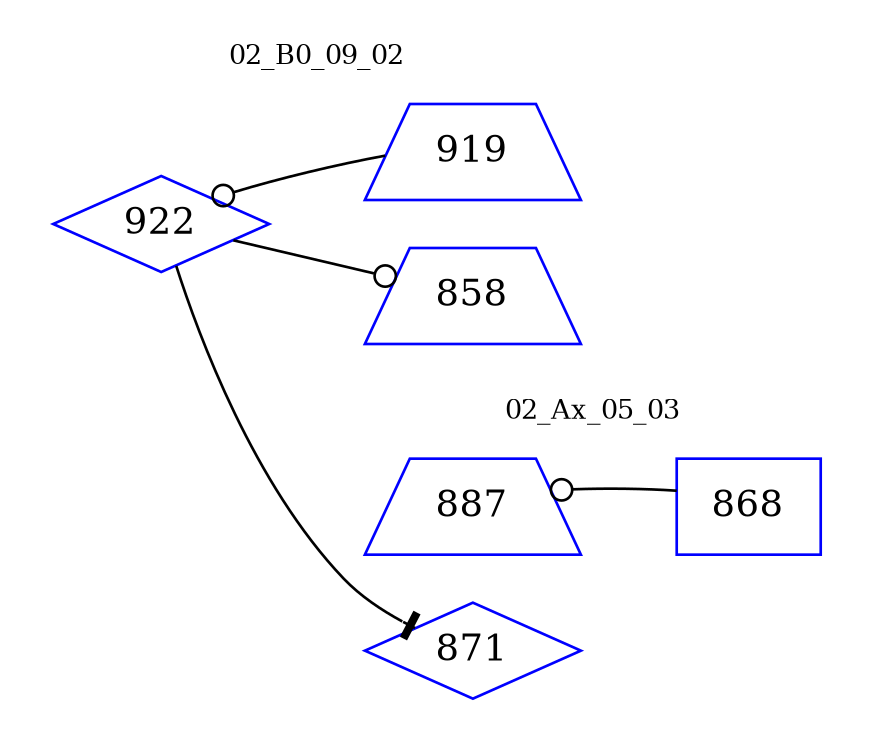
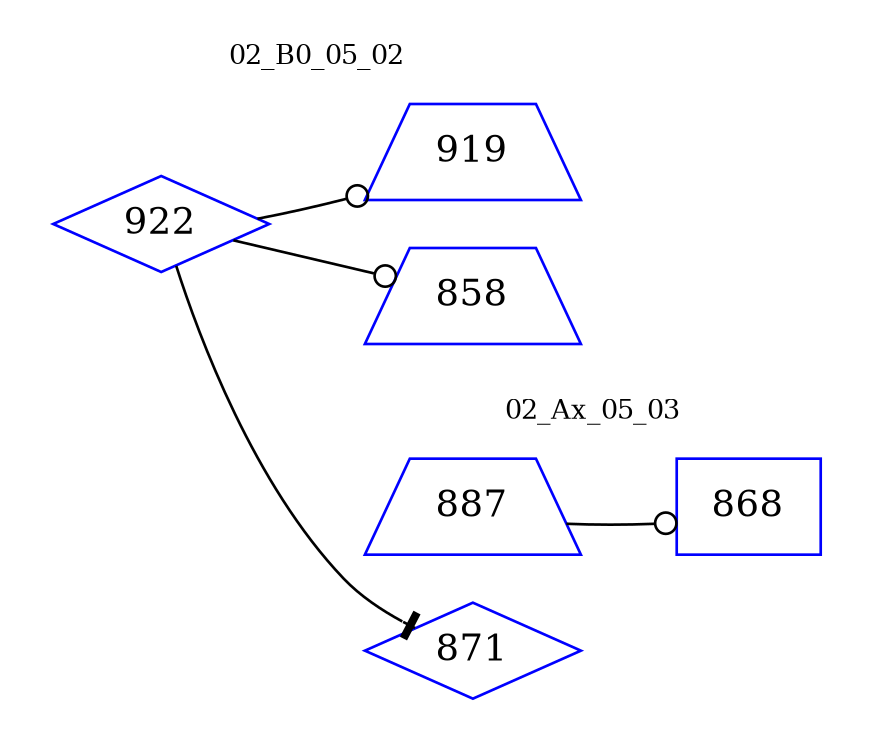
(317, 57) -> (317, 57)
(309, 172) -> (302, 209)
(625, 489) -> (610, 525)
